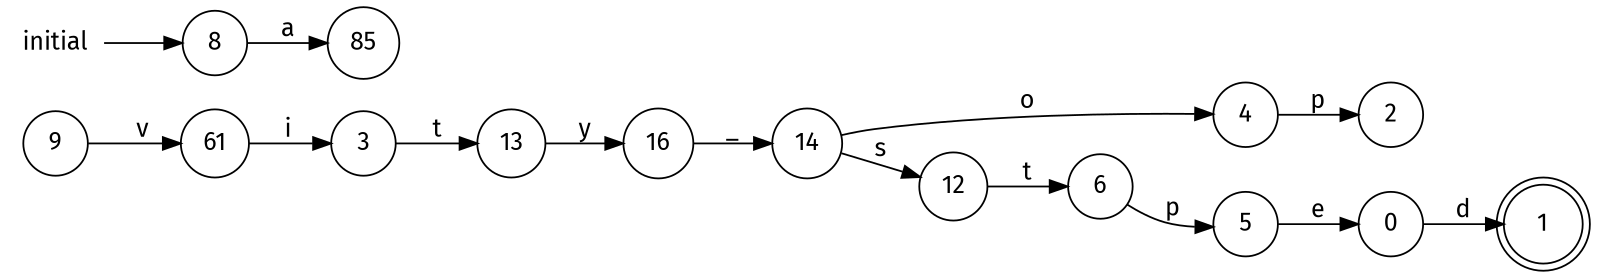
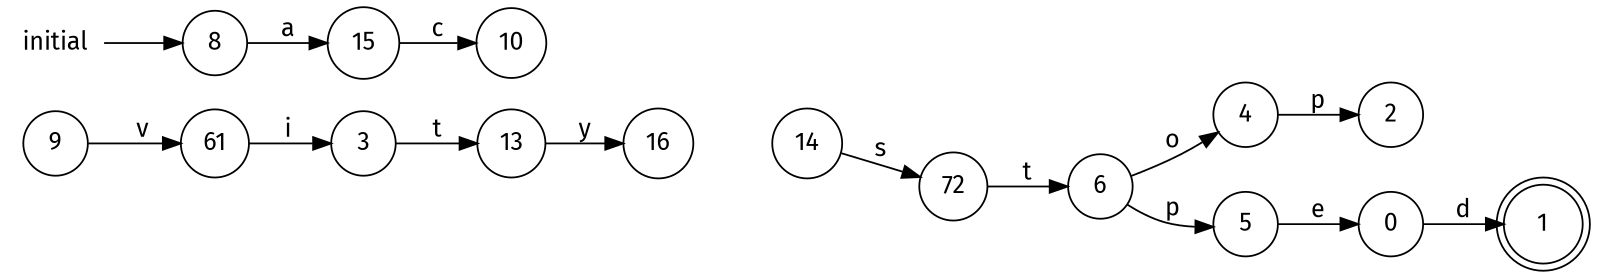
(363, 43) -> (363, 43)
none -> (511, 43)
(1018, 117) -> (1168, 161)
(724, 143) -> none
(953, 186) -> (953, 186)
